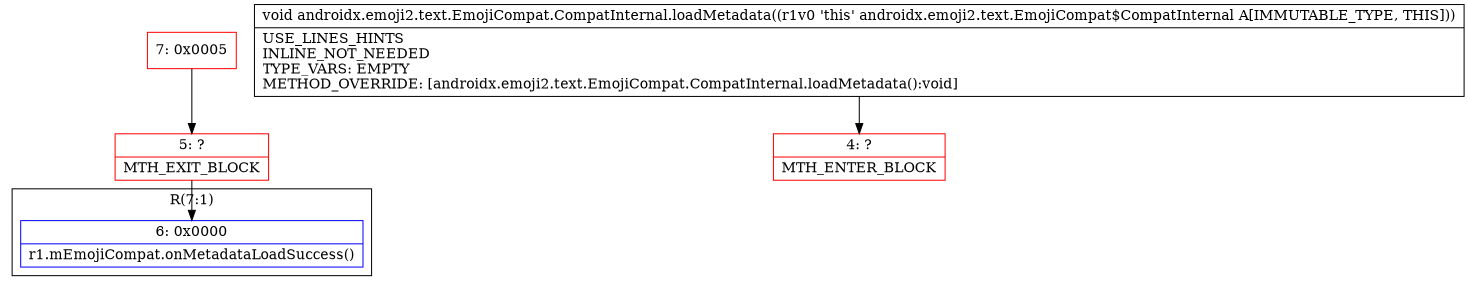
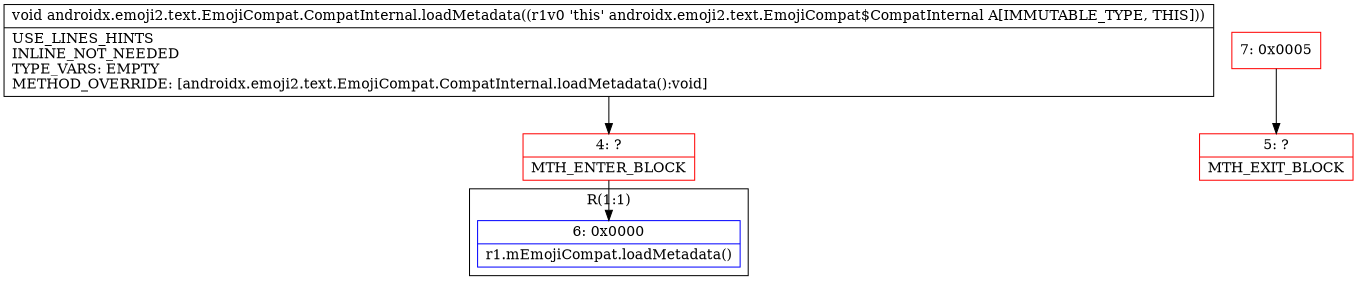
(192, 195) -> (609, 195)
(192, 200) -> (609, 200)
(192, 255) -> (609, 255)
